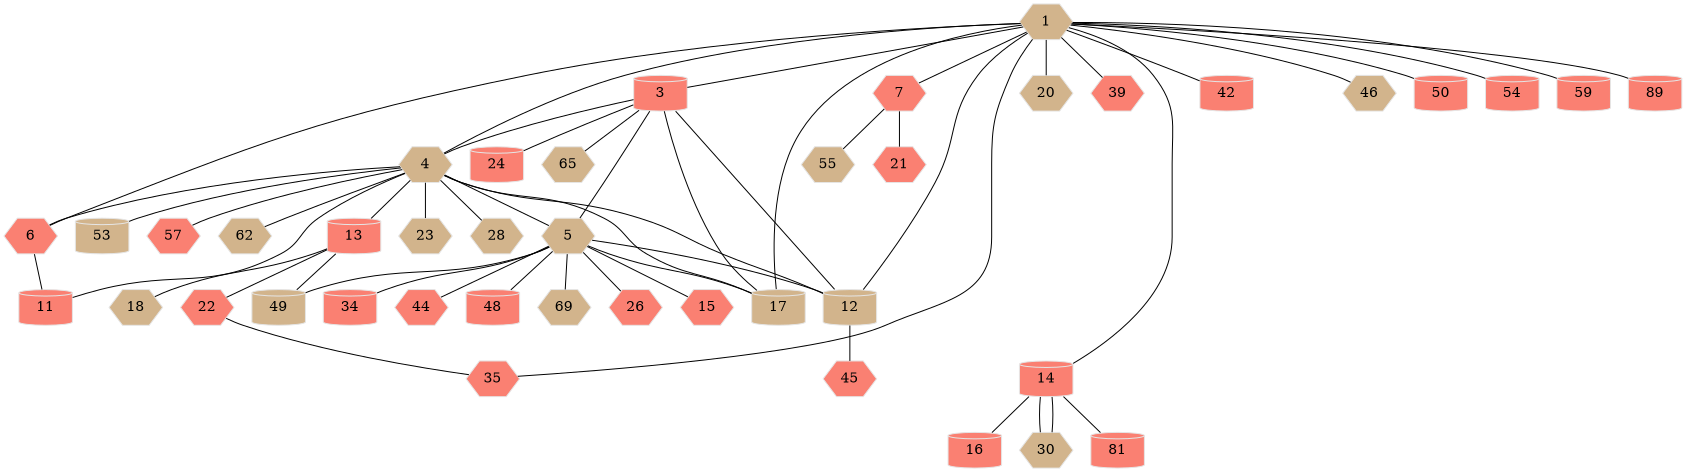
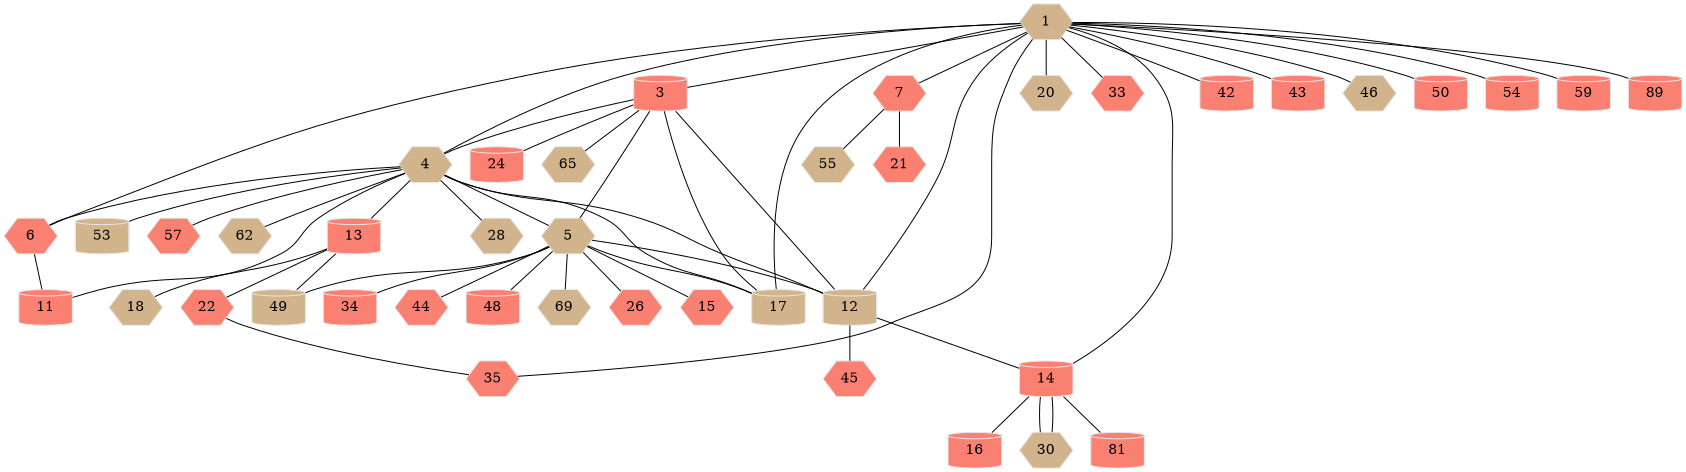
(1118, 93) -> (1118, 93)
none -> (1298, 93)
(425, 236) -> none
none -> (948, 343)
